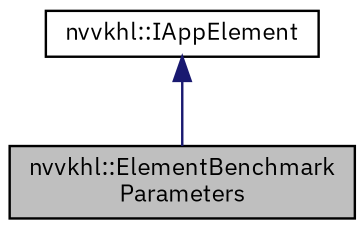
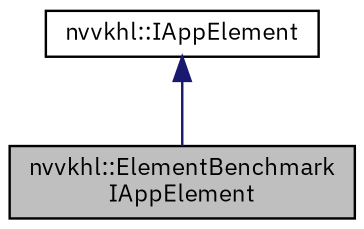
(182, 182) -> (182, 182)
